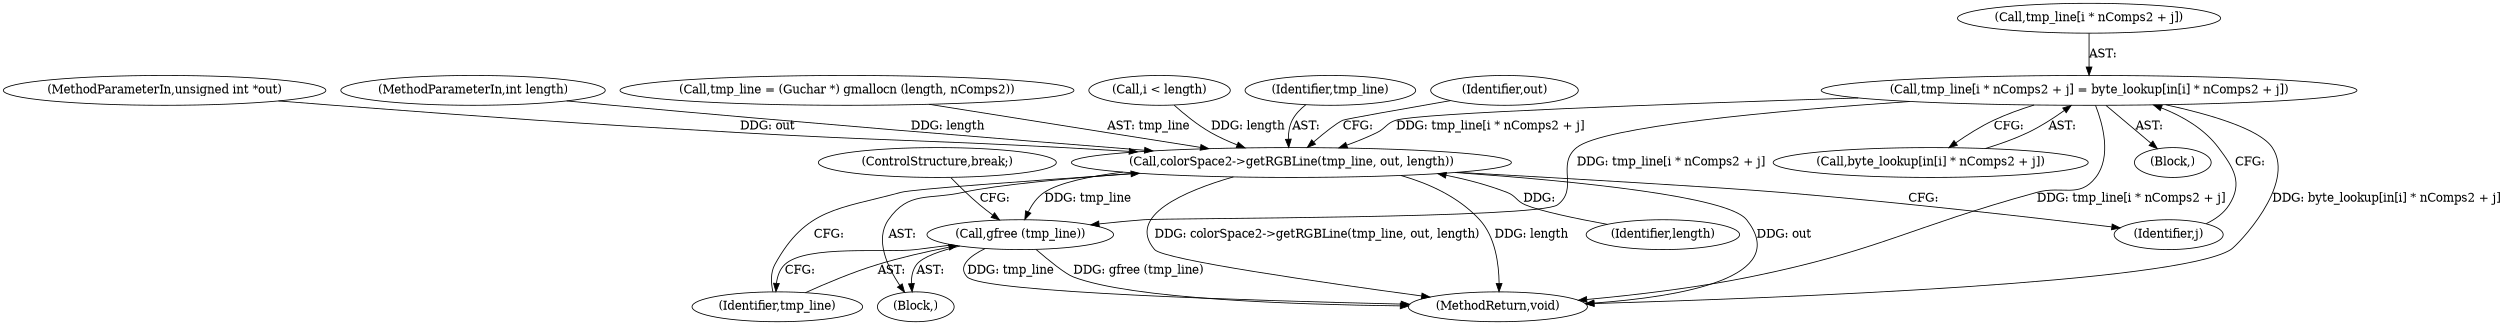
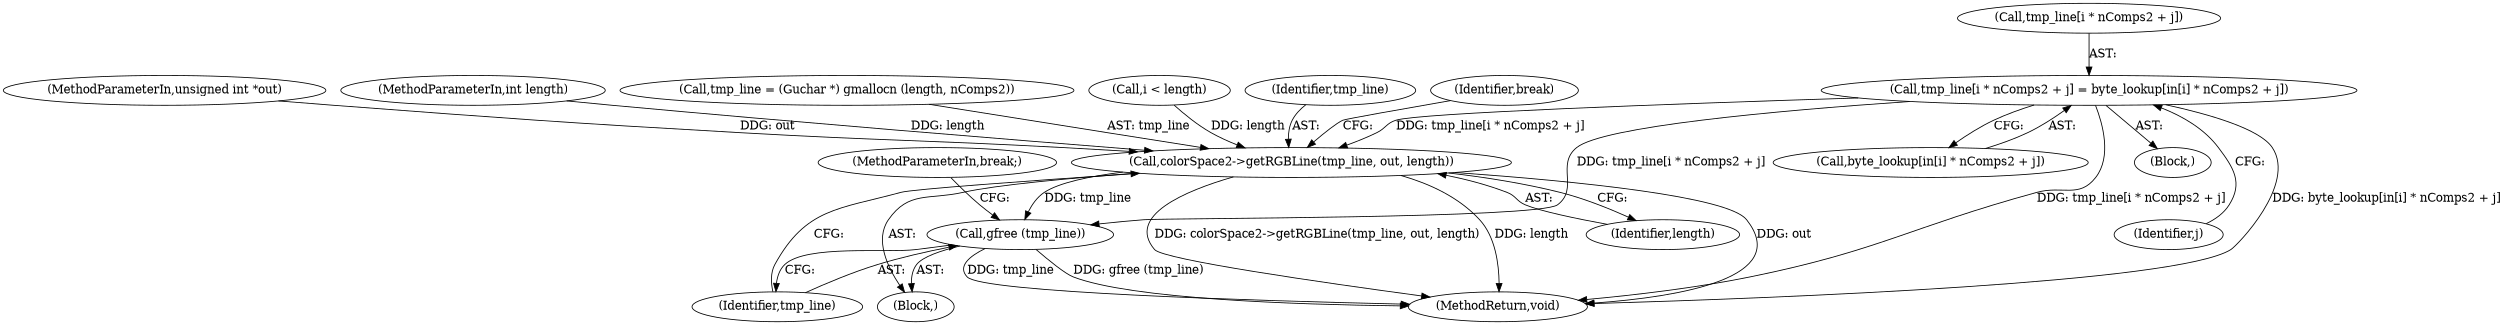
(1505, 90) -> (1505, 90)
(937, 163) -> (937, 163)
(1785, 193) -> (1540, 188)
(1541, 199) -> (1541, 199)
